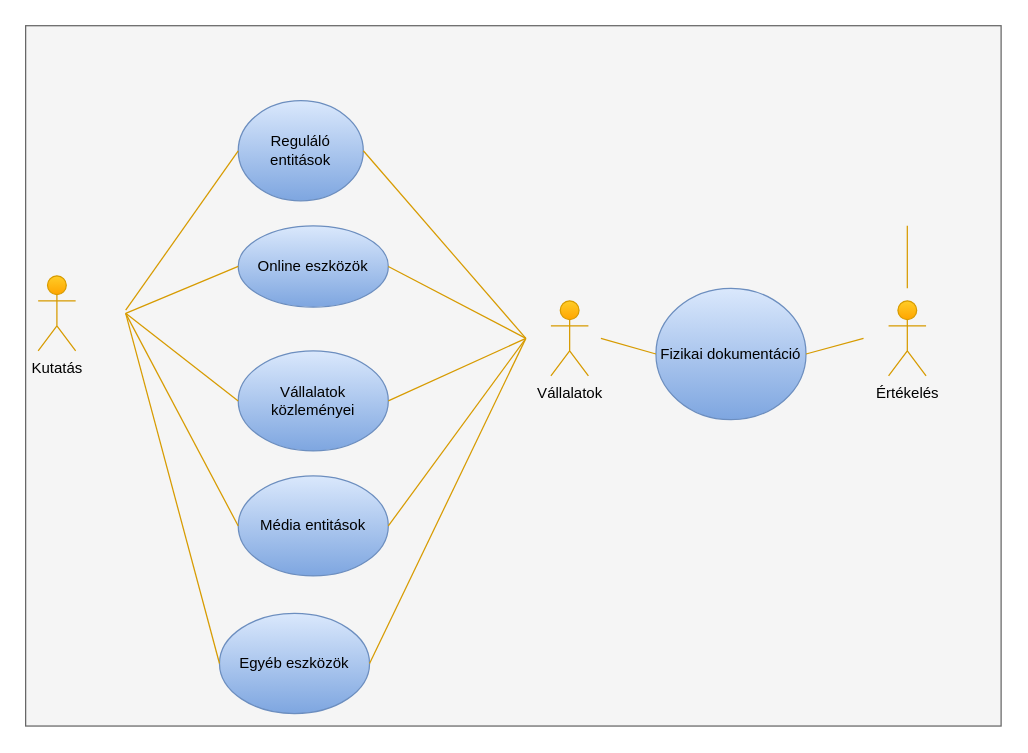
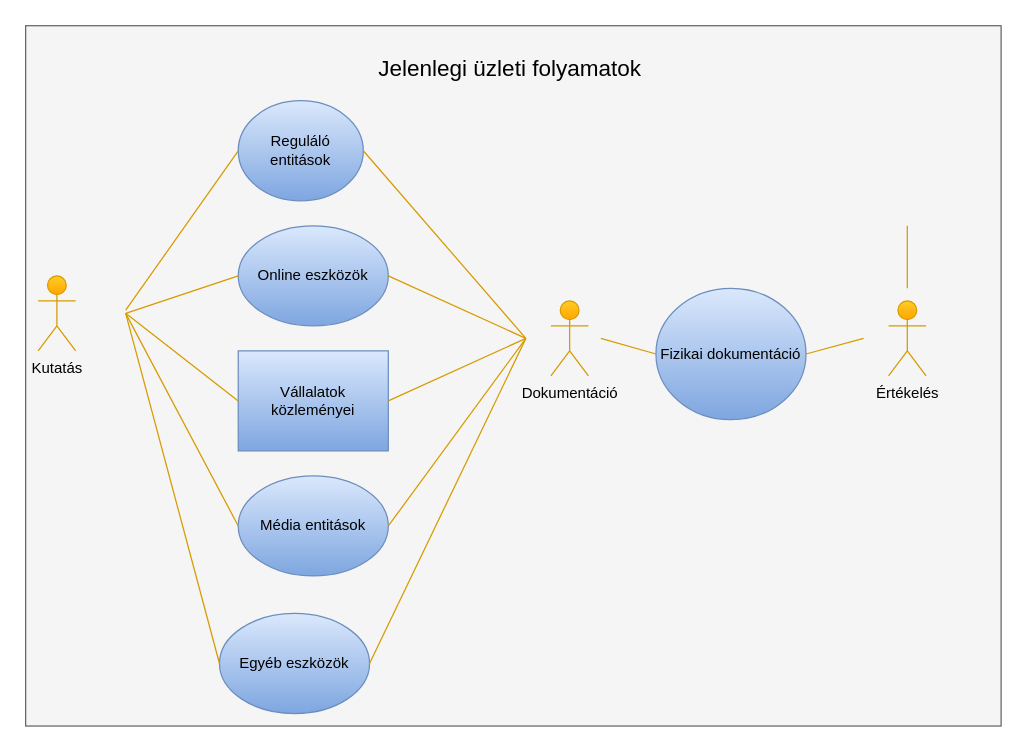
none -> (513, 69)
(313, 266) -> (313, 276)
(570, 393) -> (570, 393)
(313, 401) -> (313, 401)
